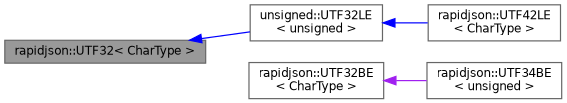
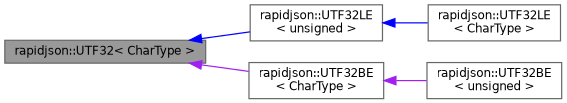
(316, 23) -> (316, 23)
(494, 23) -> (494, 23)
none -> (225, 68)
(494, 81) -> (494, 81)
